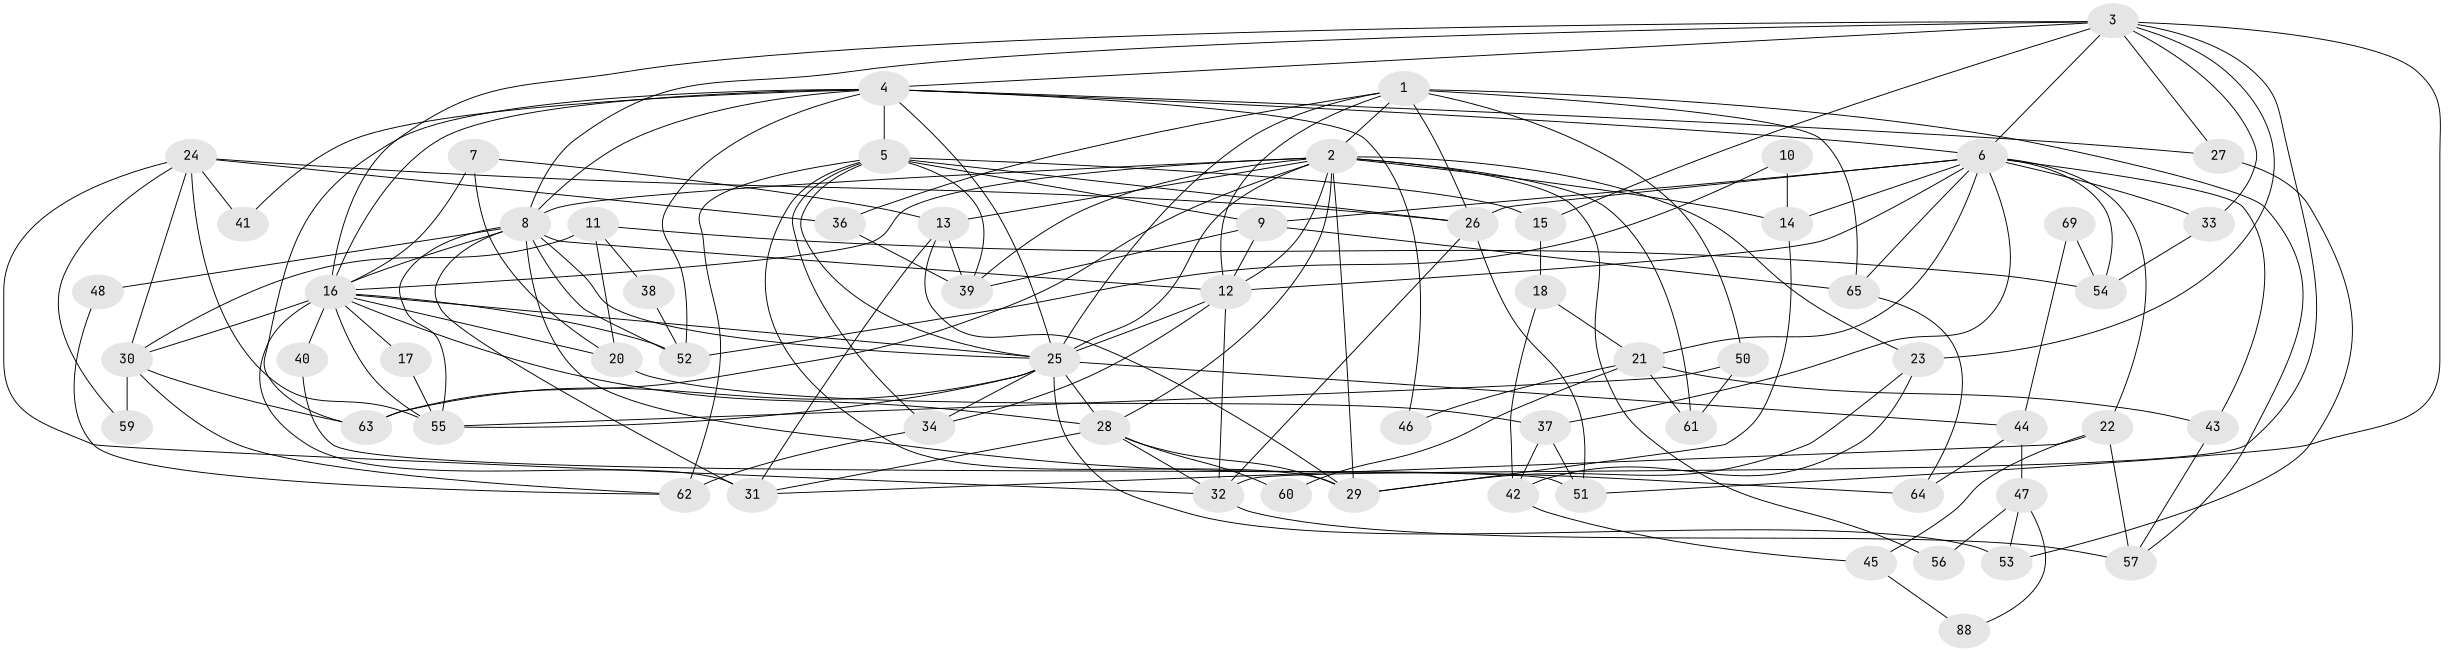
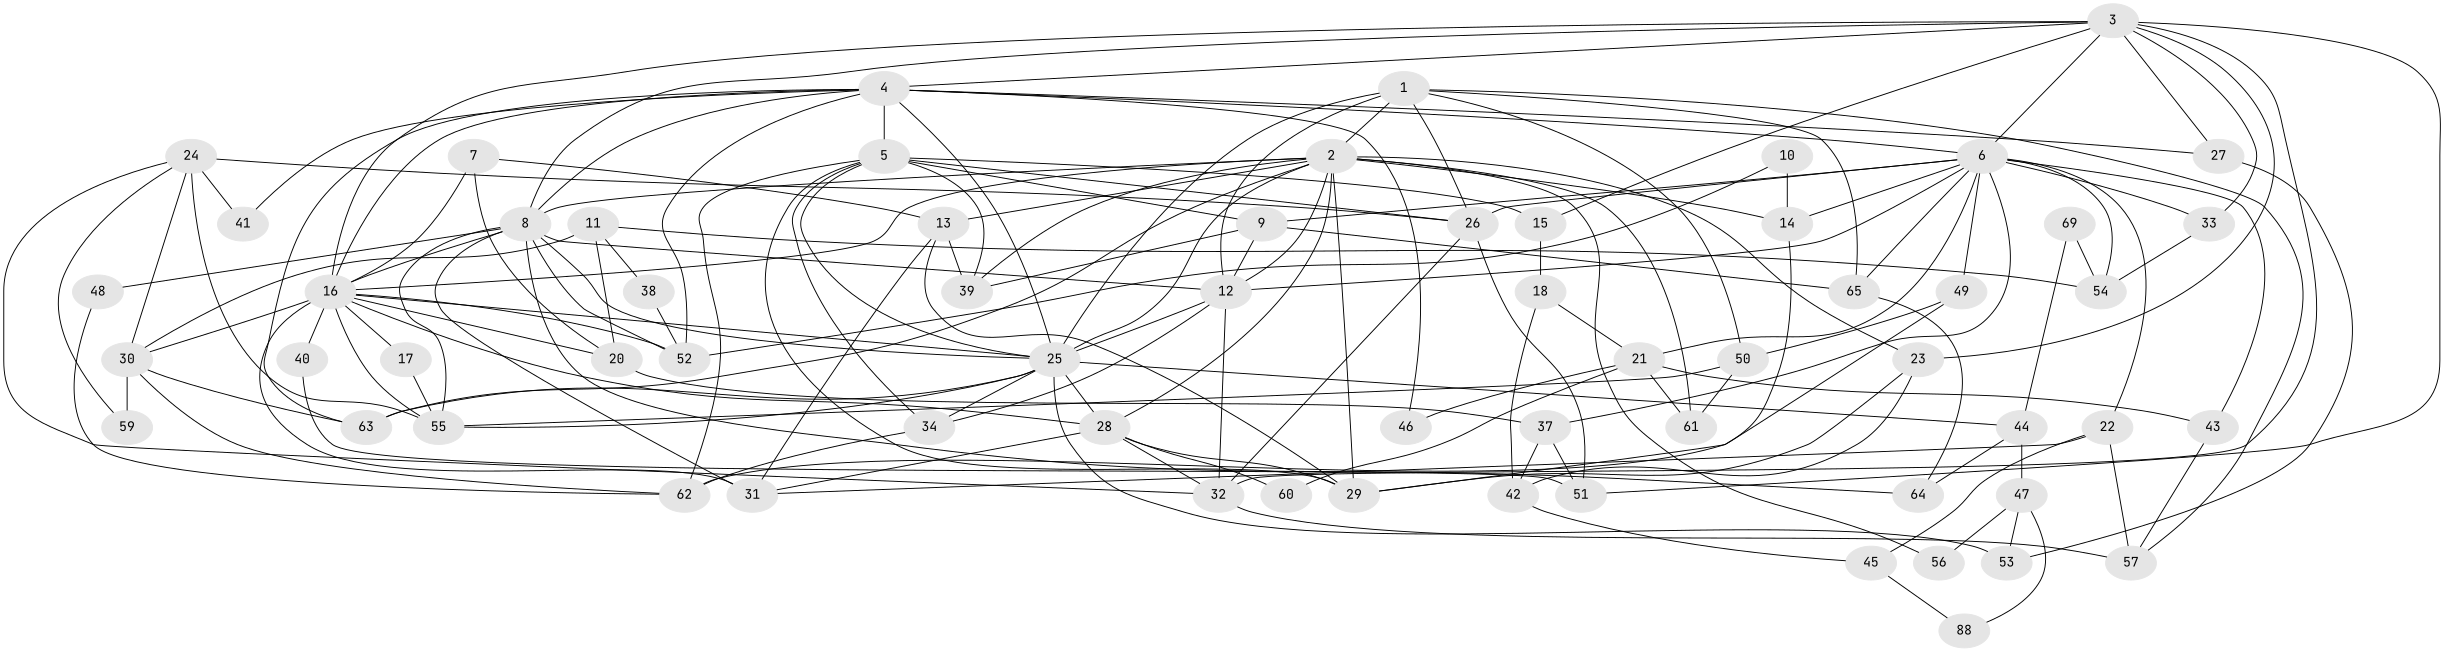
(840, 224) -> none
none -> (1961, 292)
